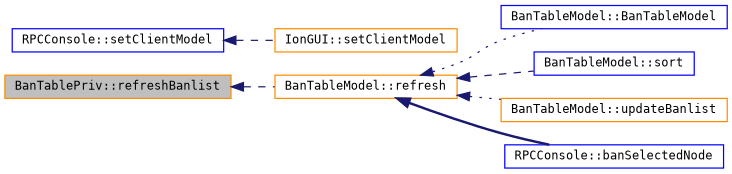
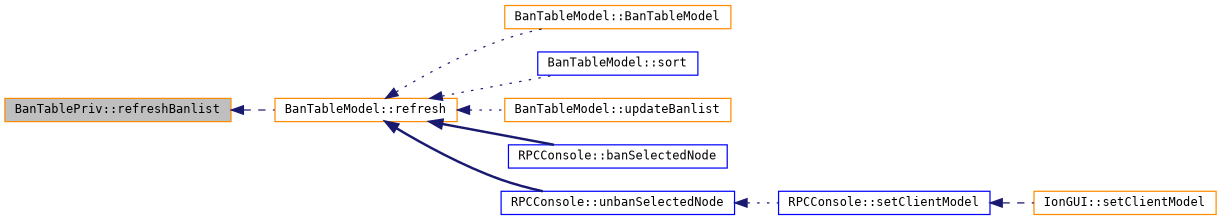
(614, 17) -> (618, 17)
(502, 74) -> (498, 86)
none -> (618, 203)
